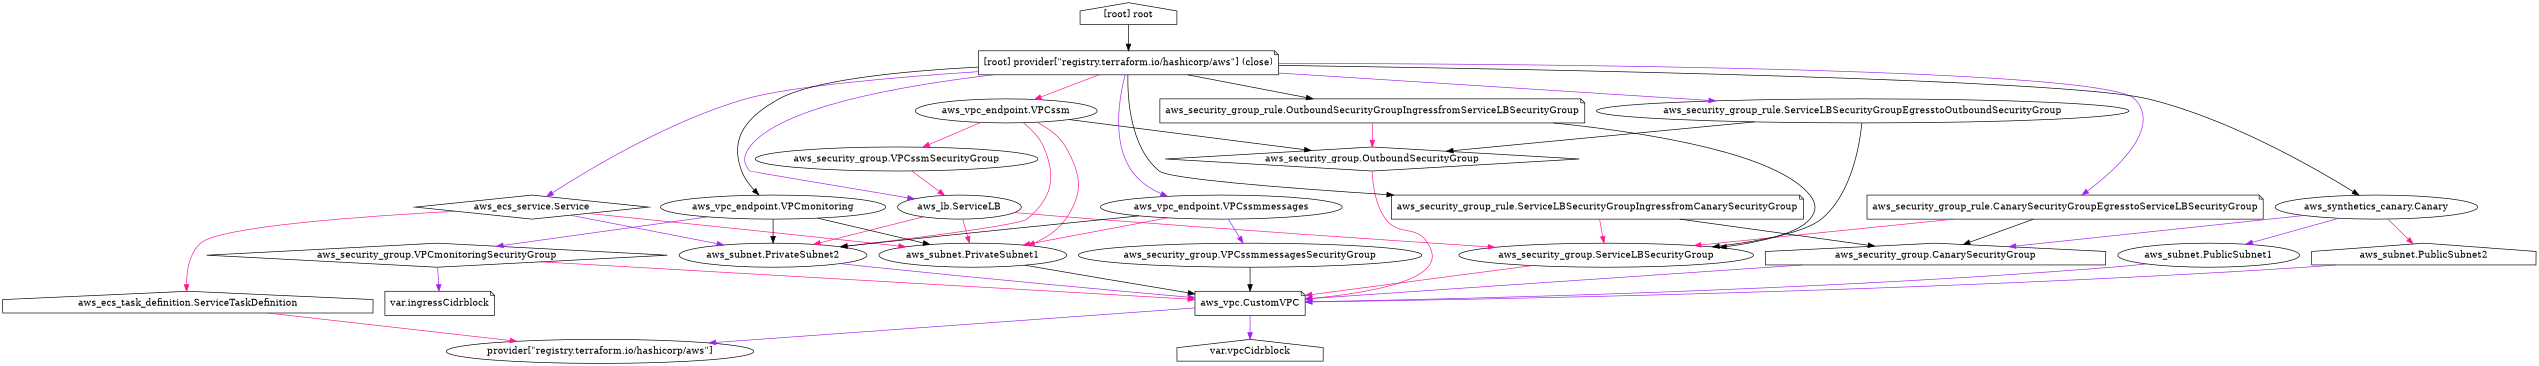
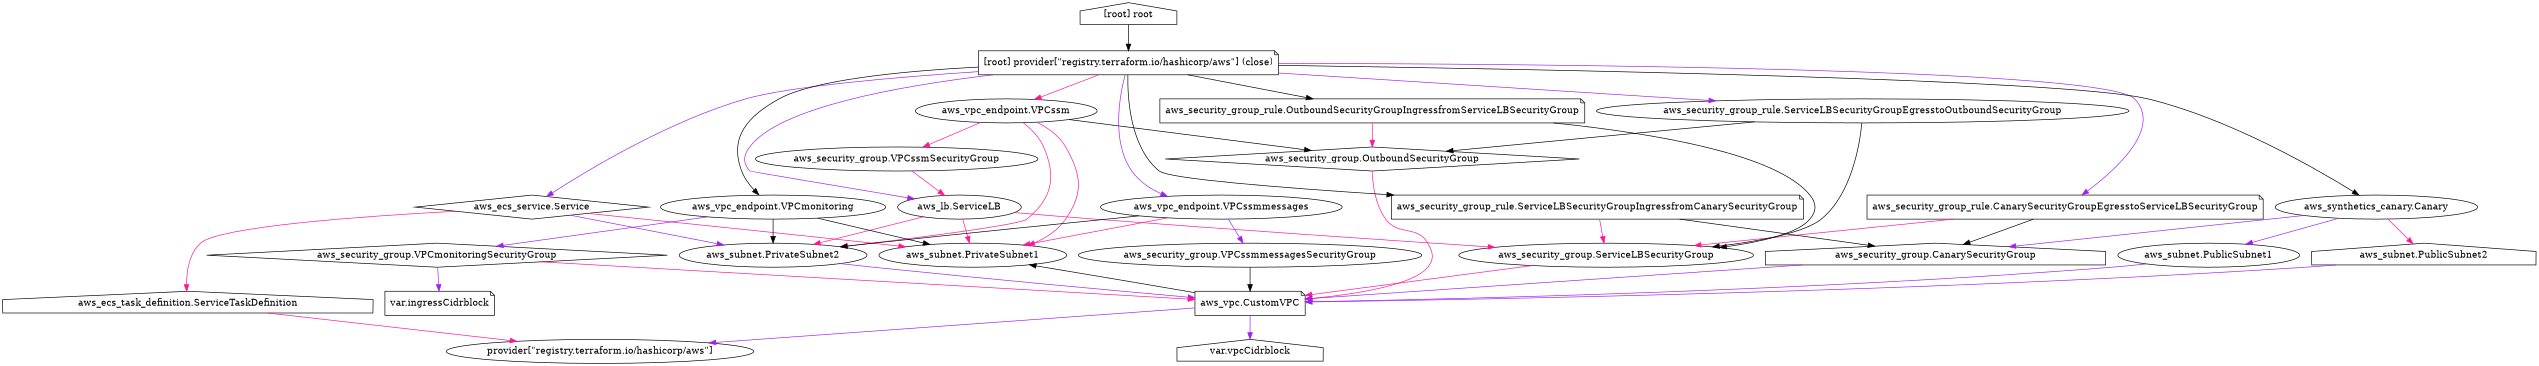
(1106, 279) -> (1115, 279)
